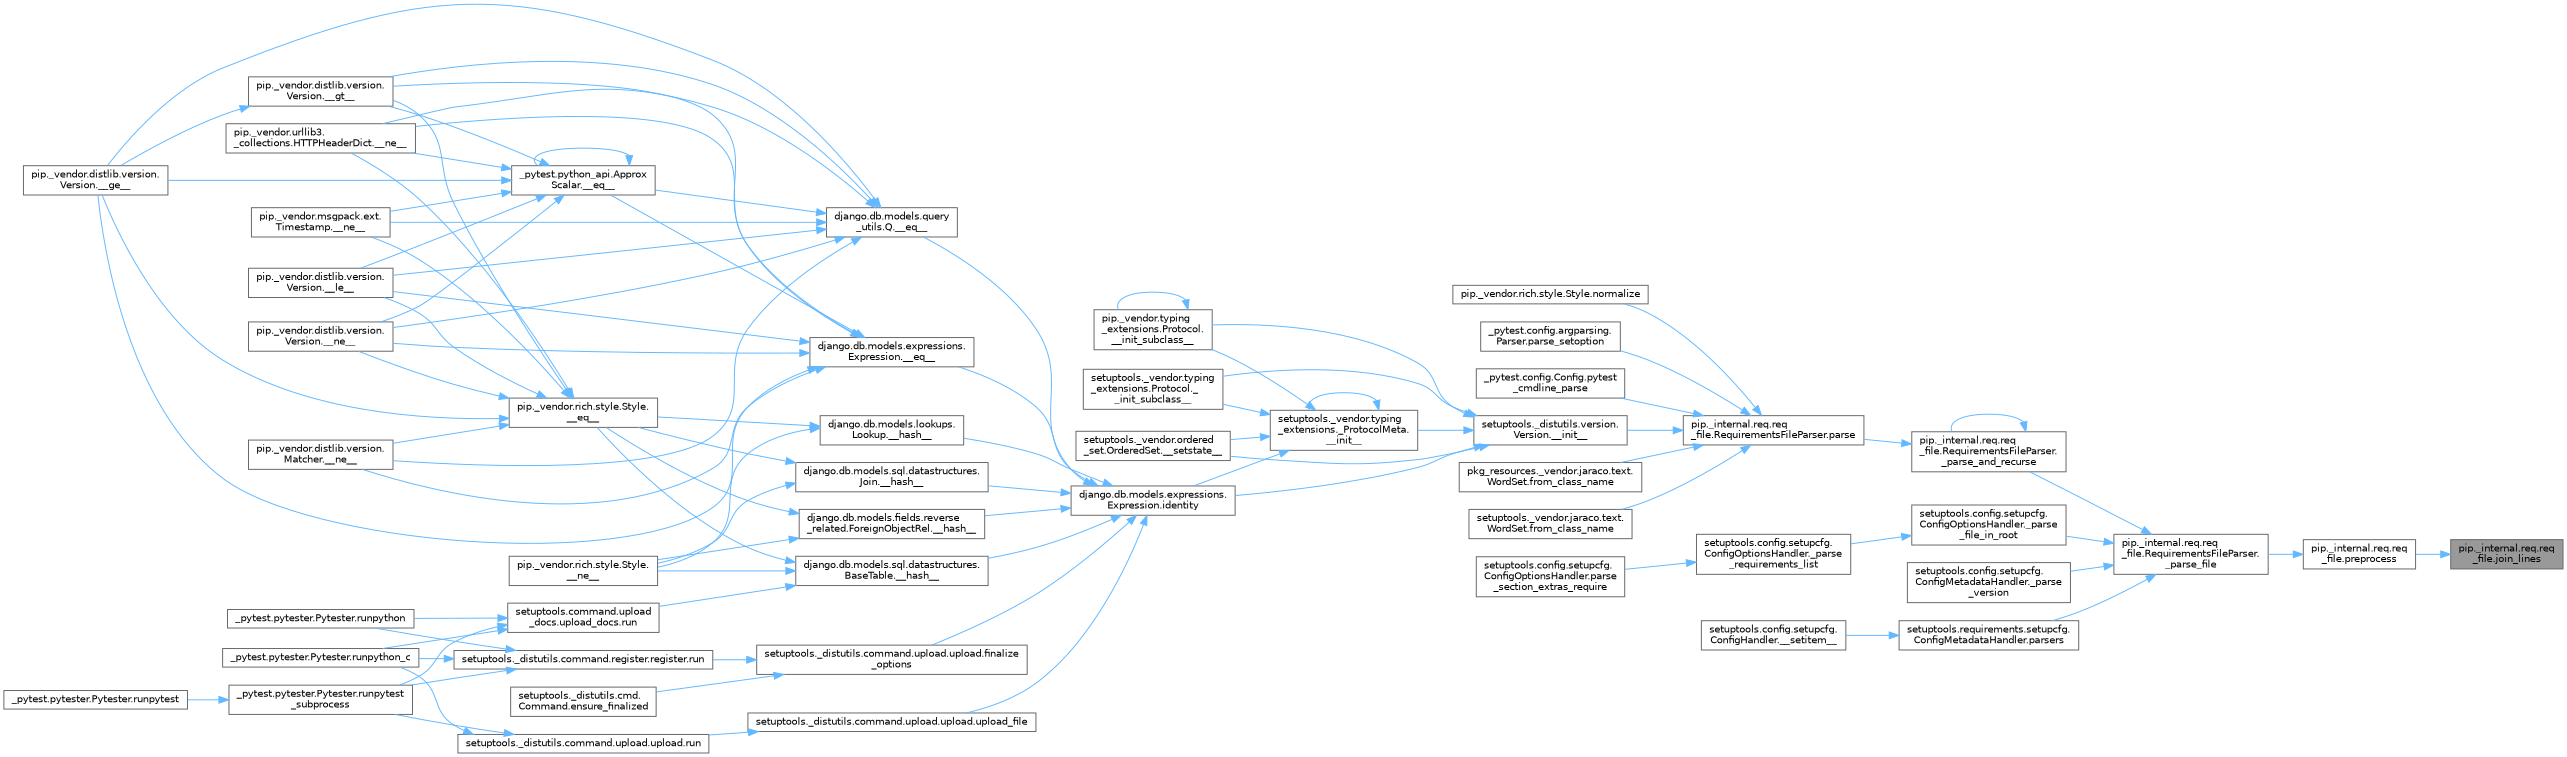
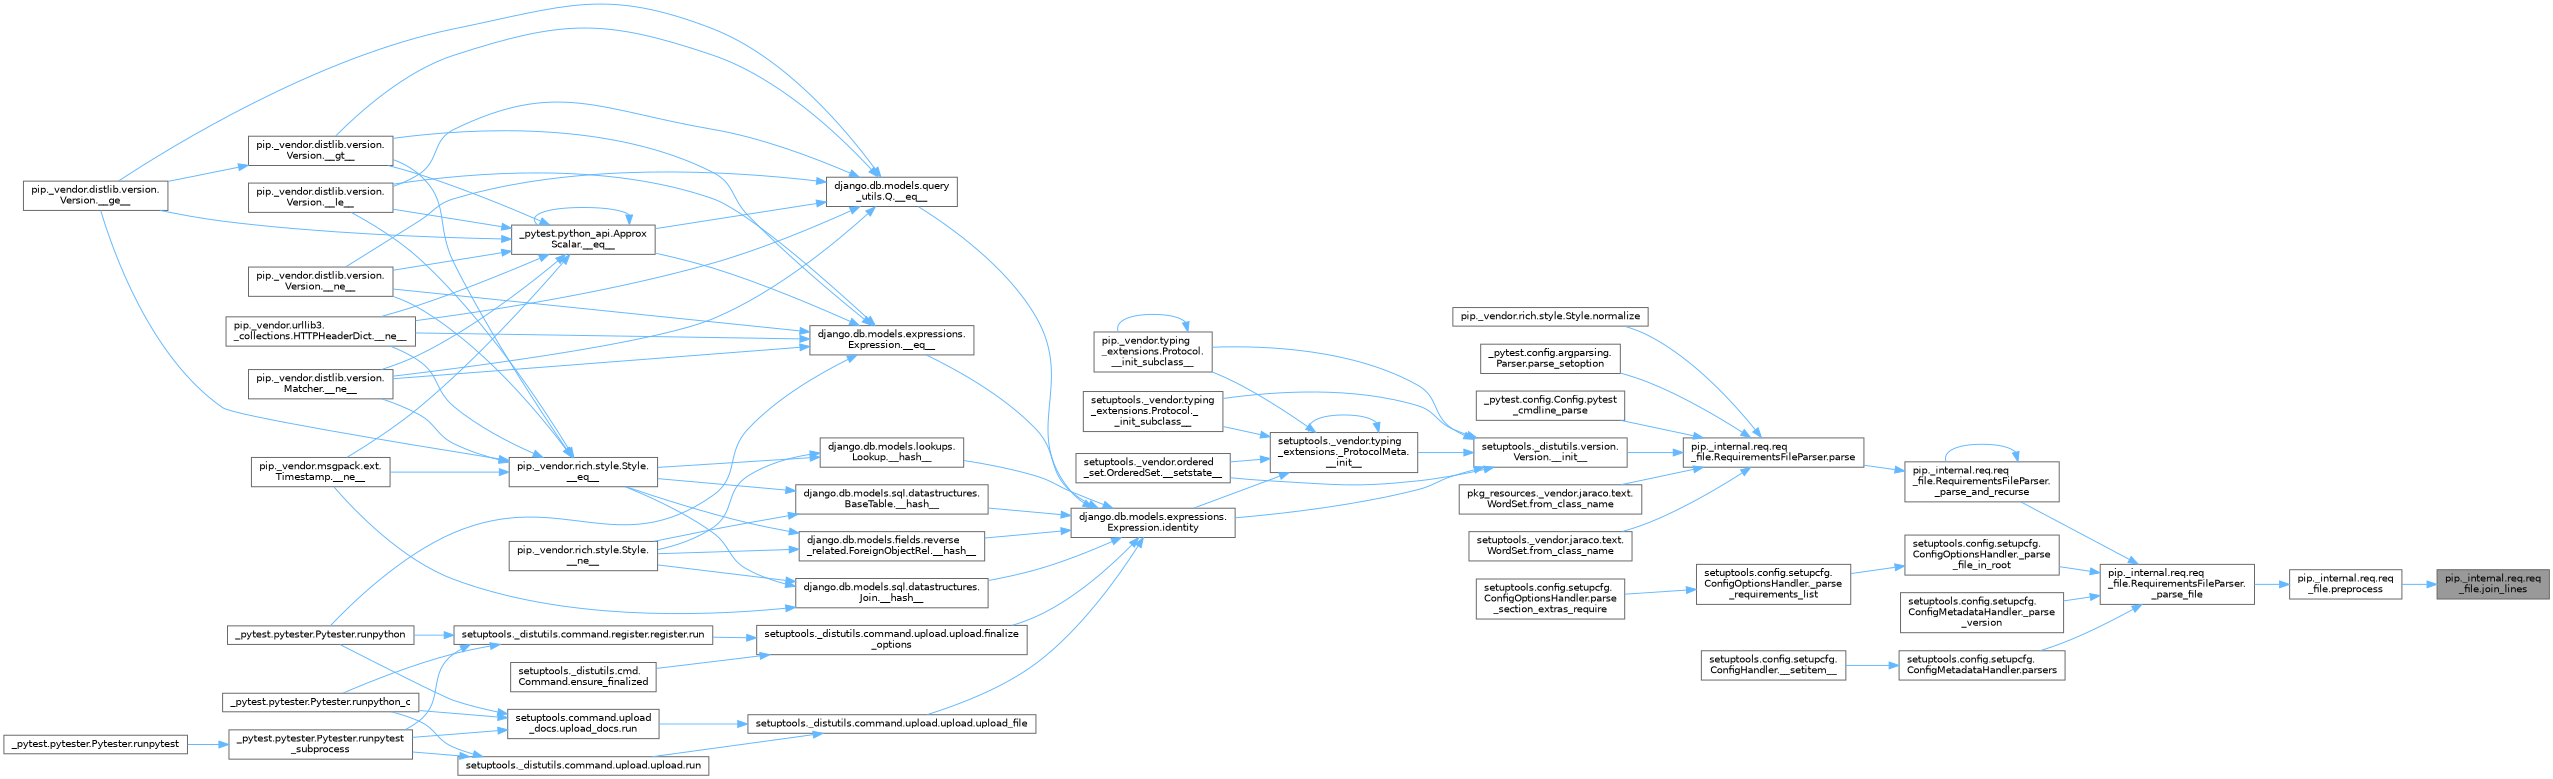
(604, 222) -> (542, 603)
none -> (470, 326)
(398, 534) -> (607, 524)
(722, 597) -> (698, 724)
(1989, 635) -> (1982, 665)
